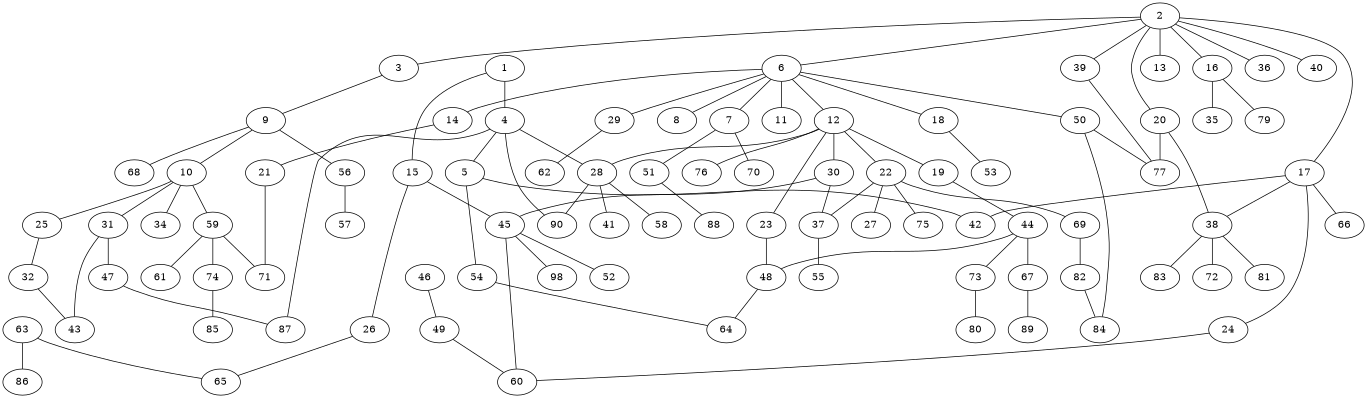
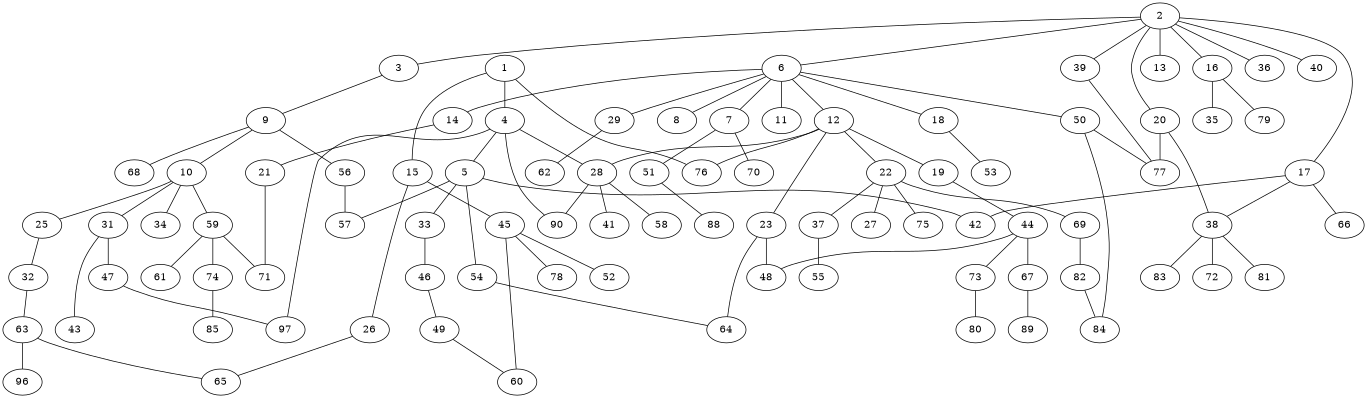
none -> (589, 134)
(834, 173) -> none
none -> (408, 199)
none -> (425, 225)
(557, 277) -> (557, 277)
(52, 304) -> (25, 304)
(746, 304) -> (736, 275)
(285, 330) -> (285, 330)
(1228, 330) -> none
(23, 382) -> (23, 382)
